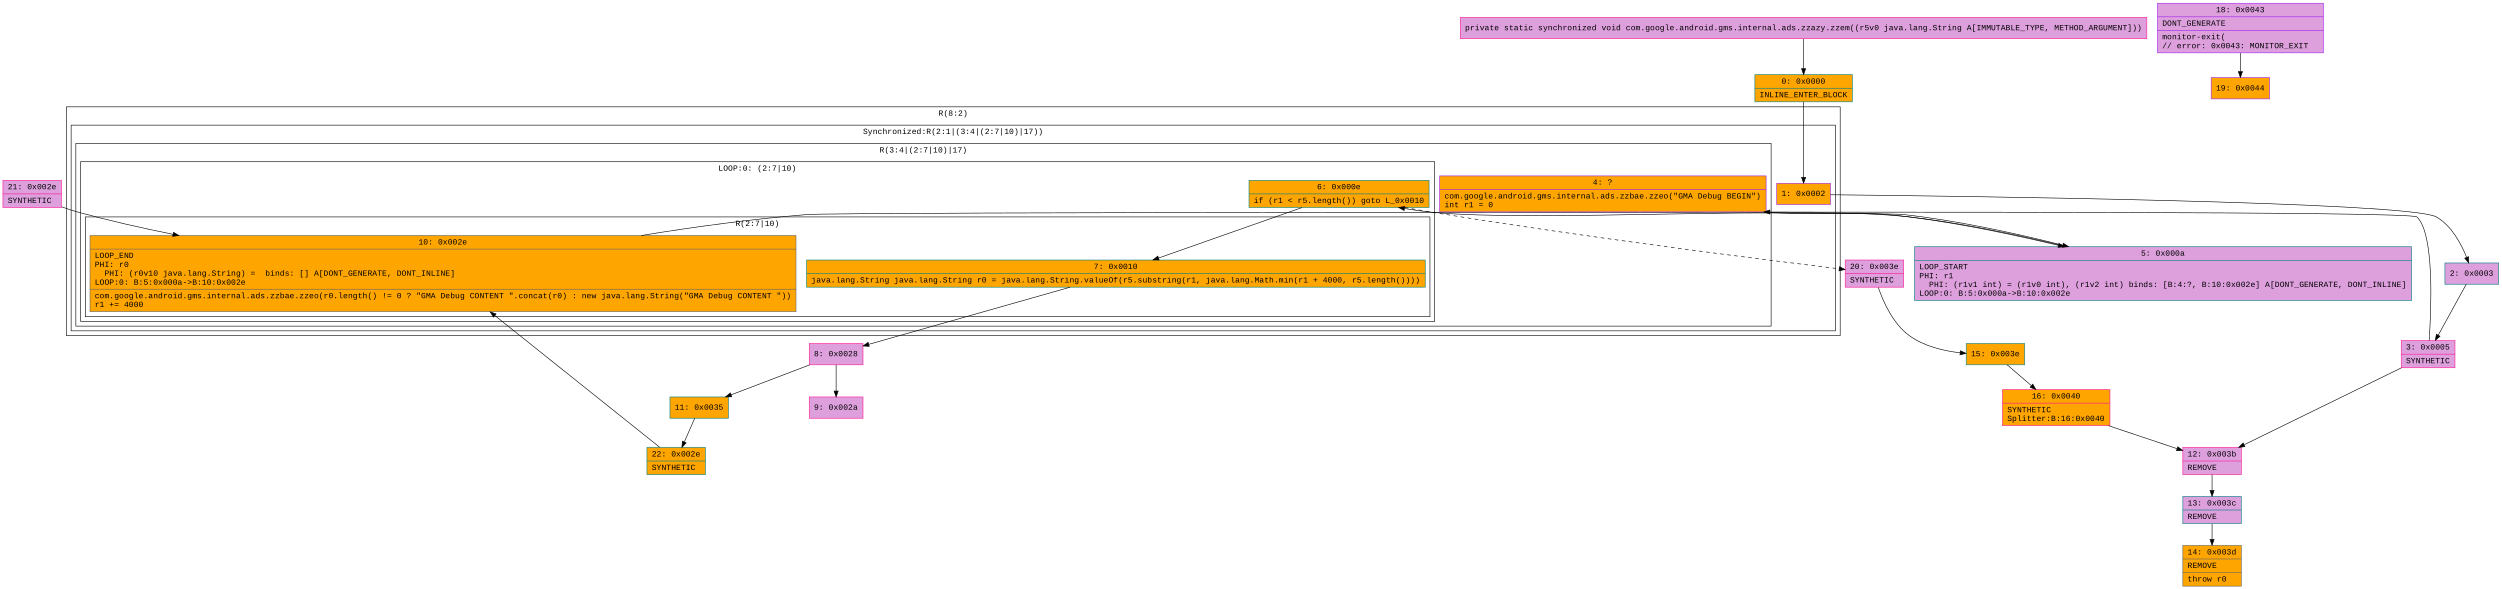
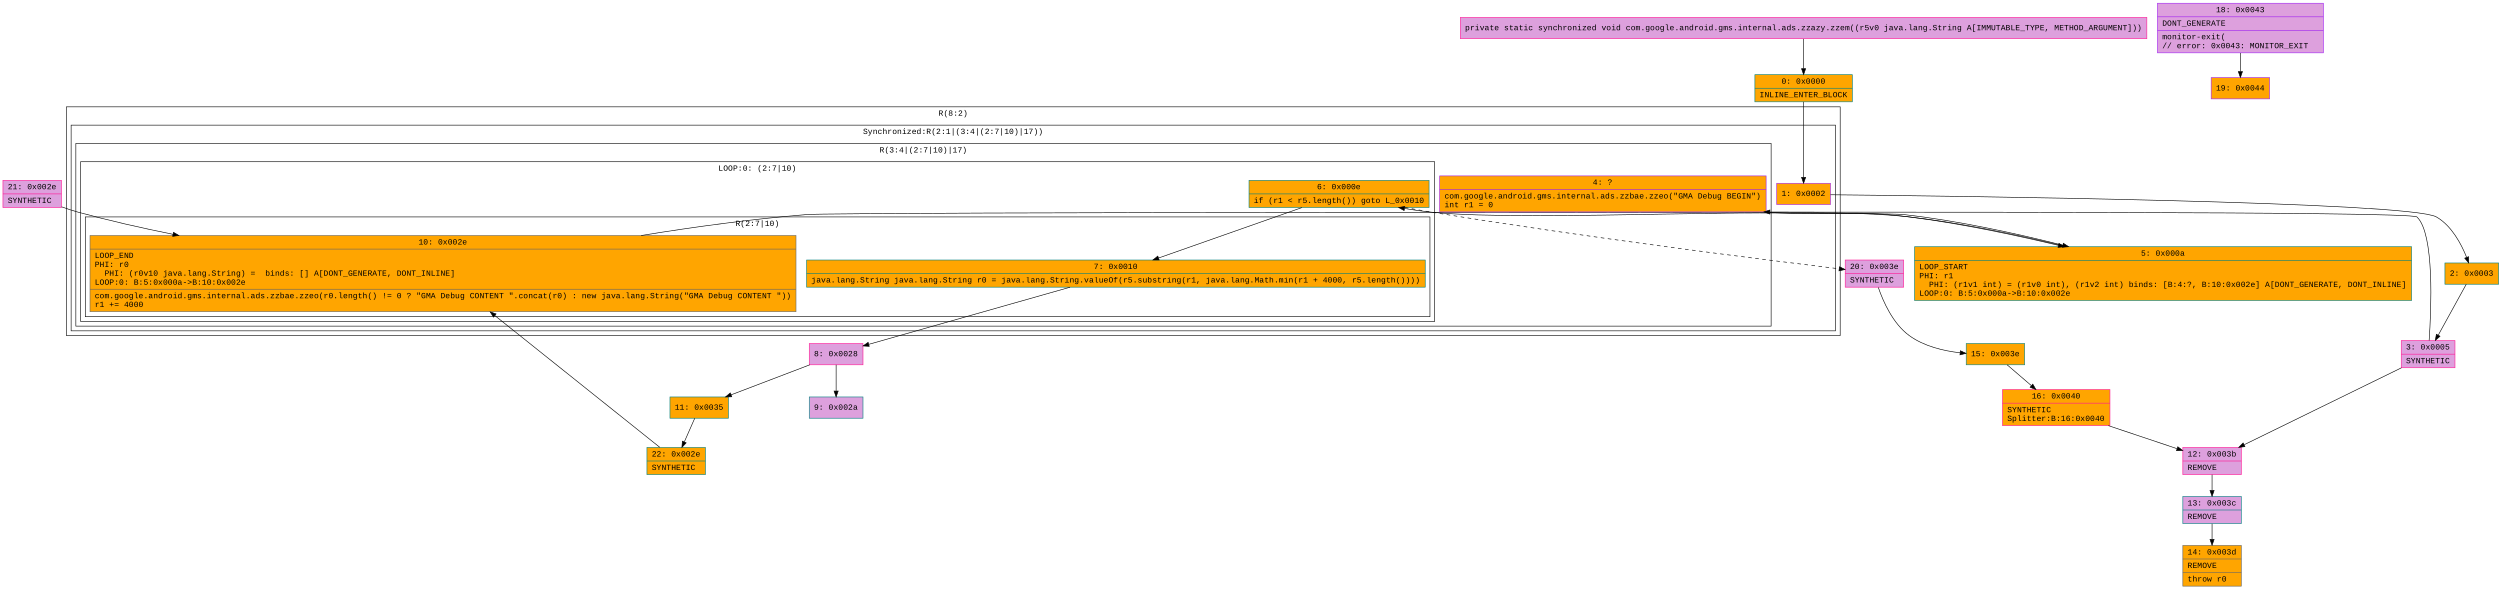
(2163, 274) -> (2163, 274)
(2472, 274) -> (2472, 274)
(836, 408) -> (836, 408)
